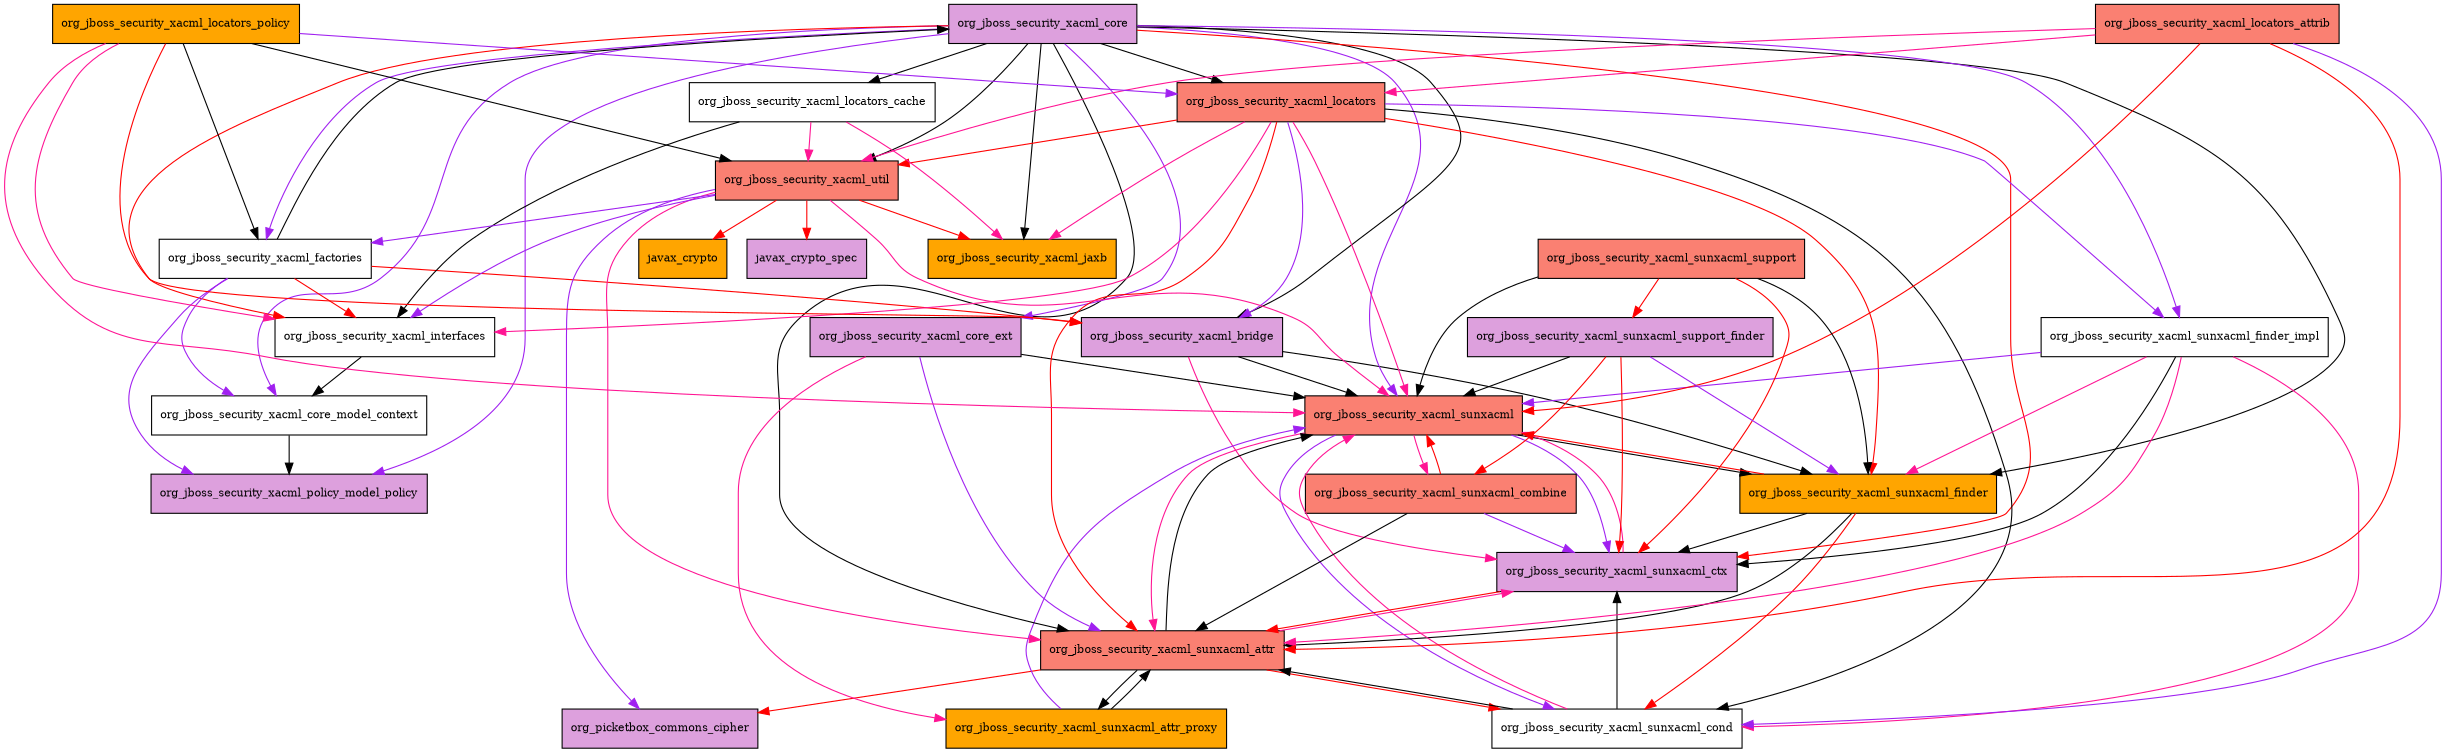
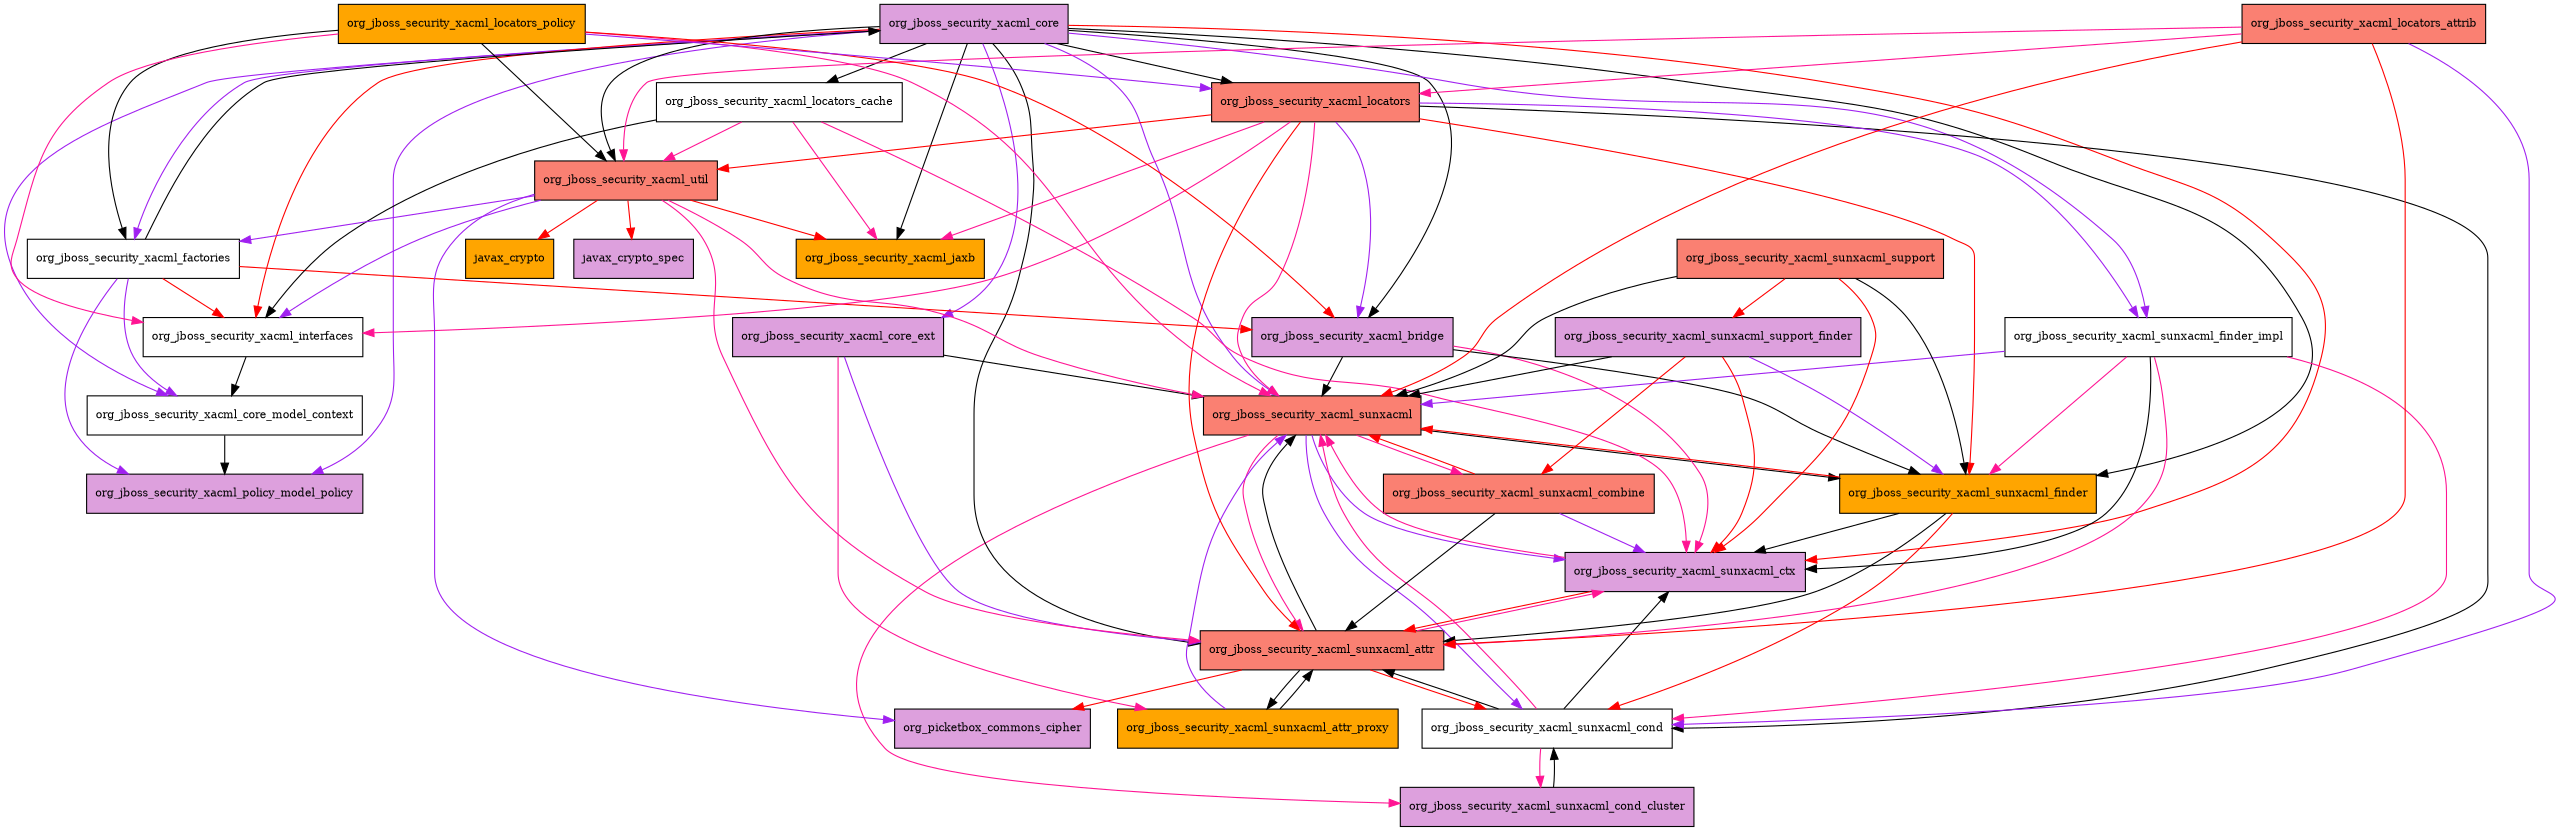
none -> (1256, 362)
none -> (1547, 807)
